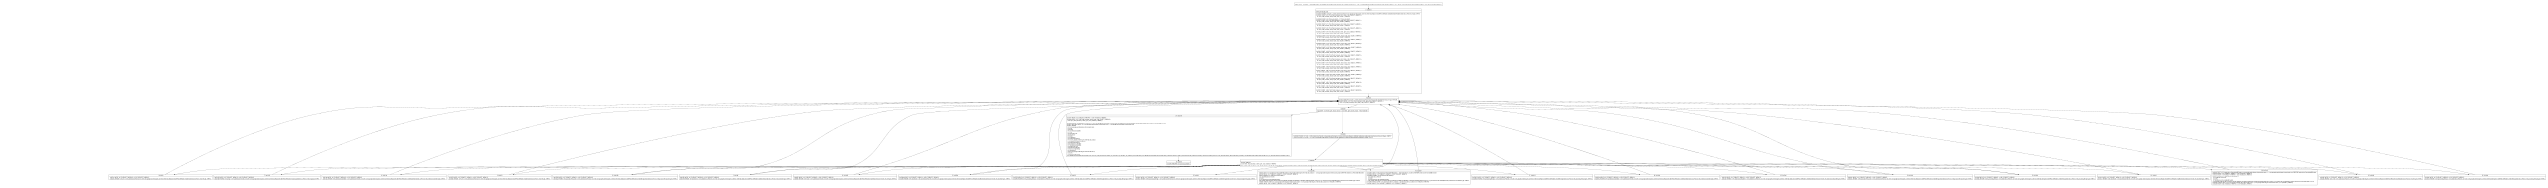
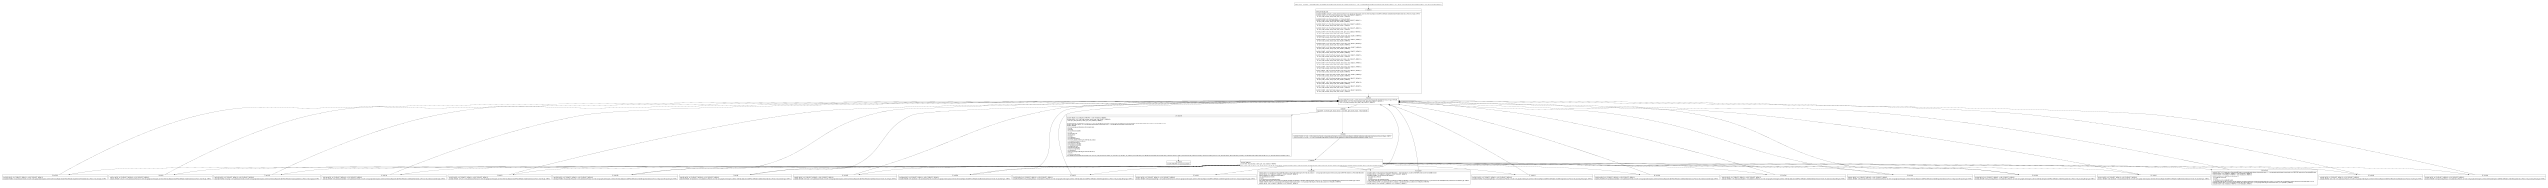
none -> (55, 177)
